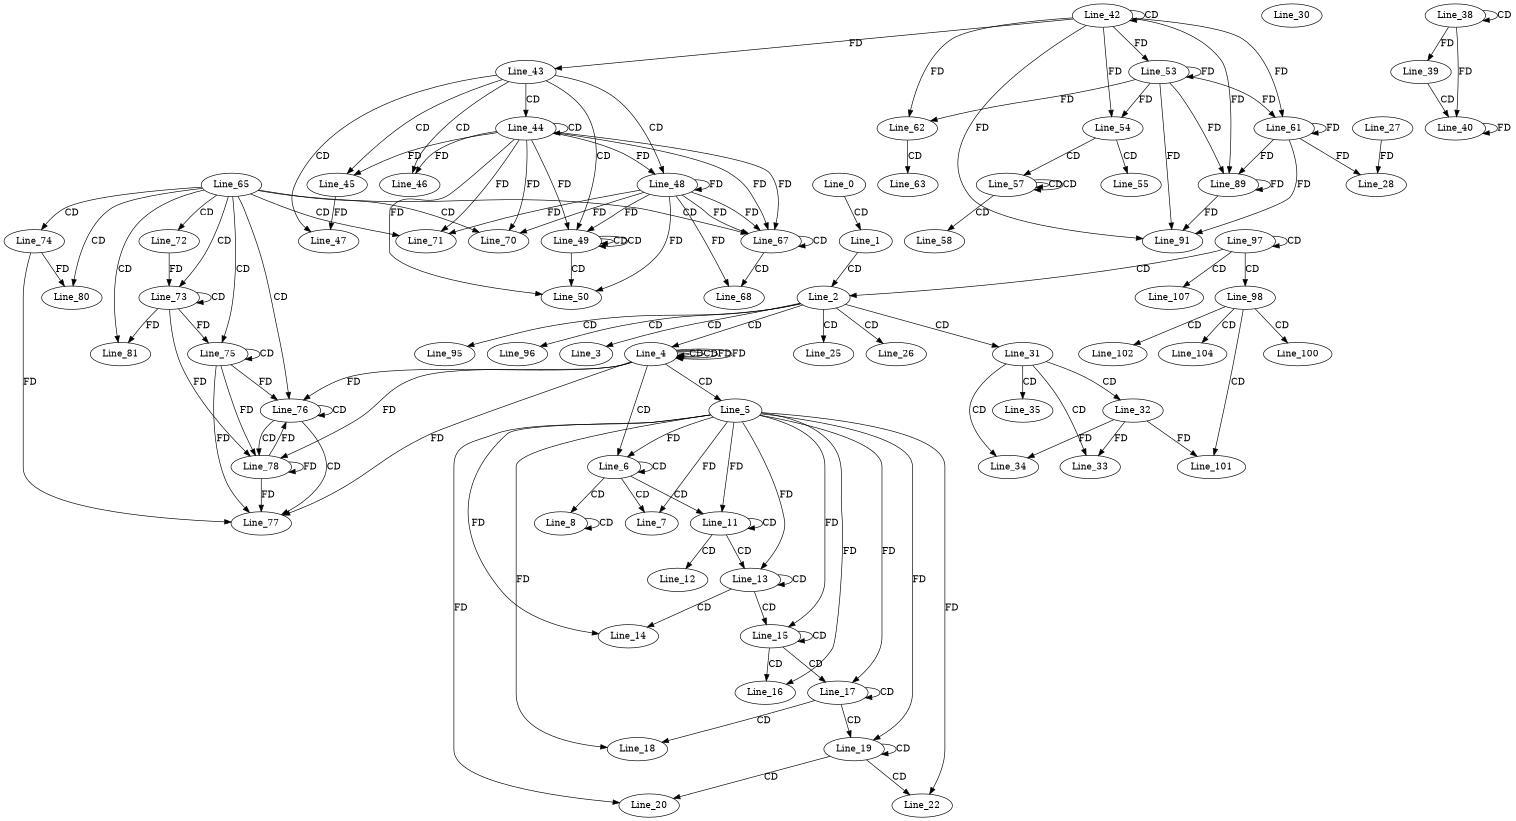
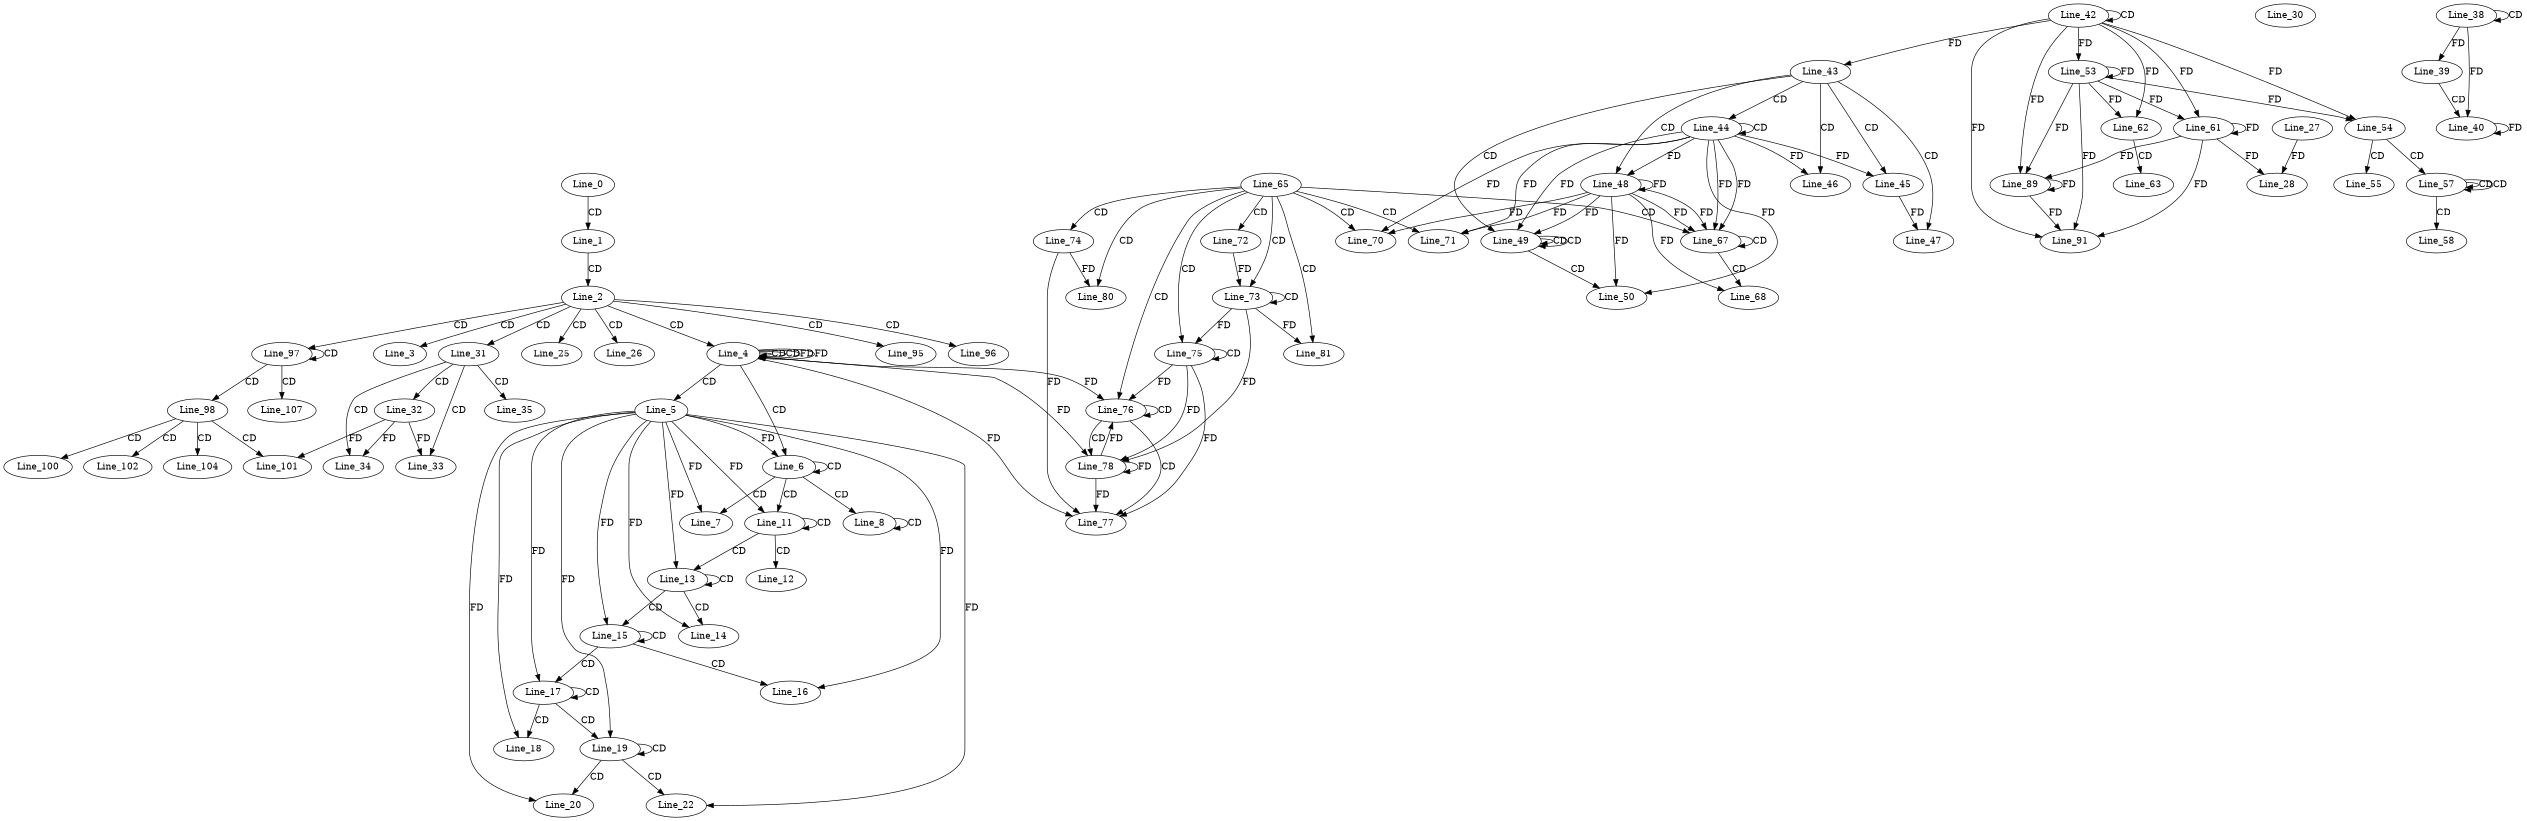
(1041, 279) -> (439, 324)
